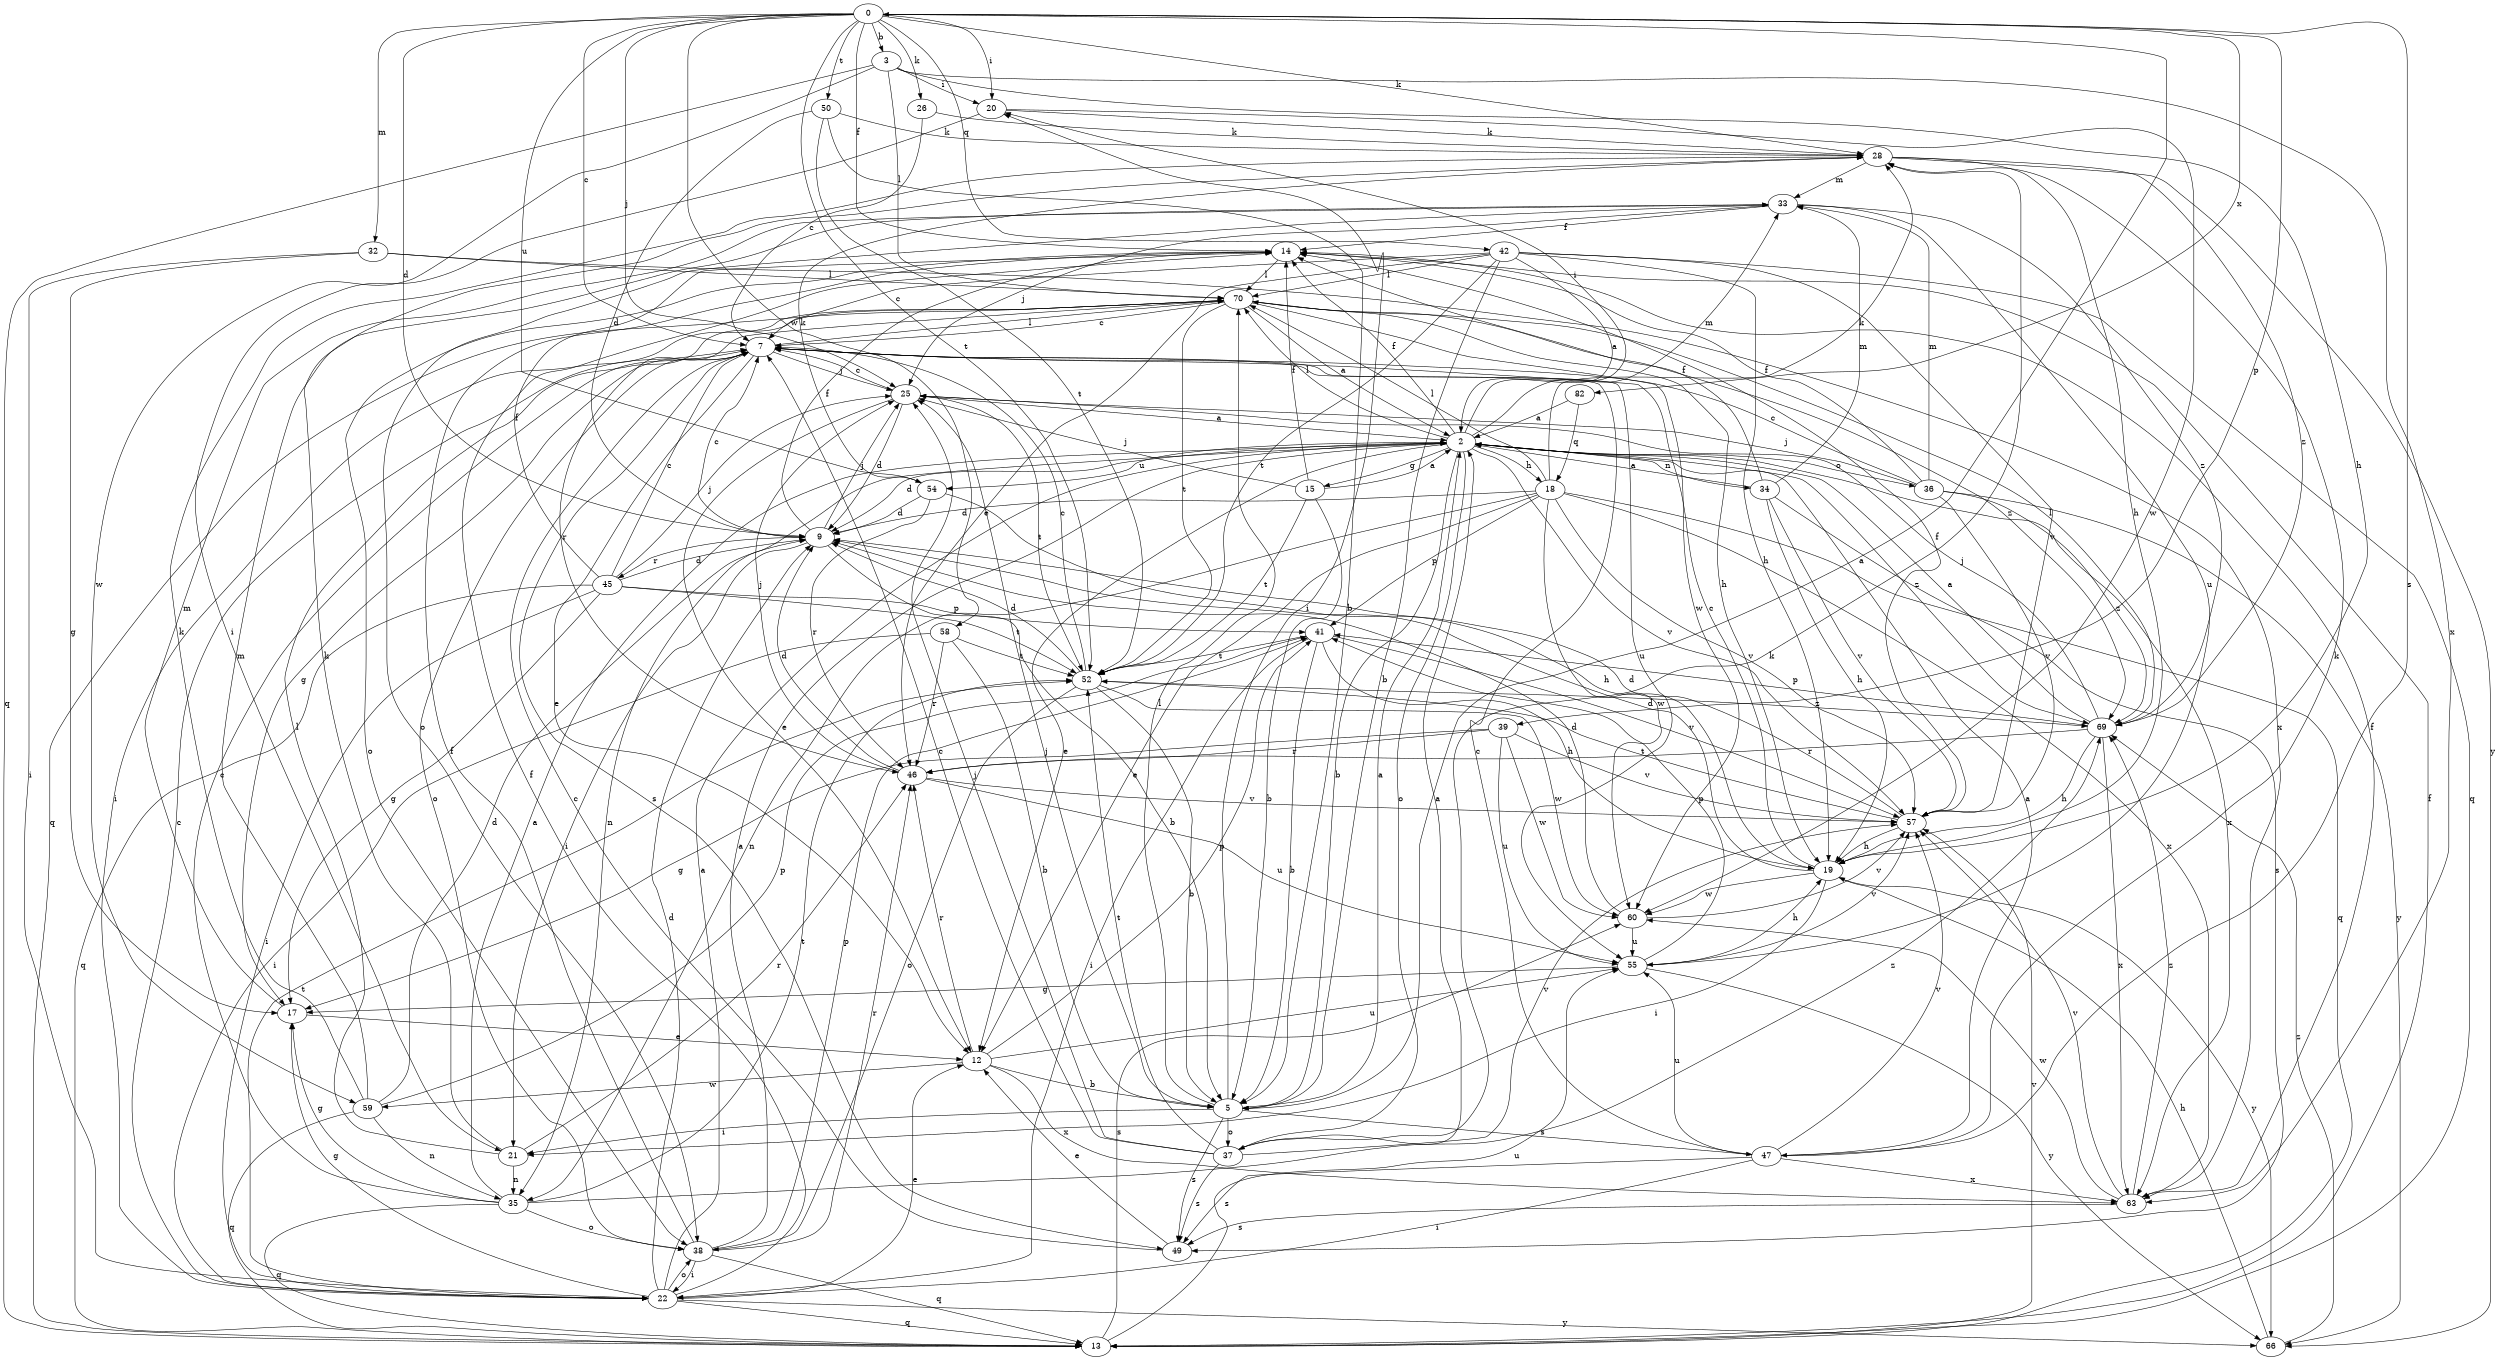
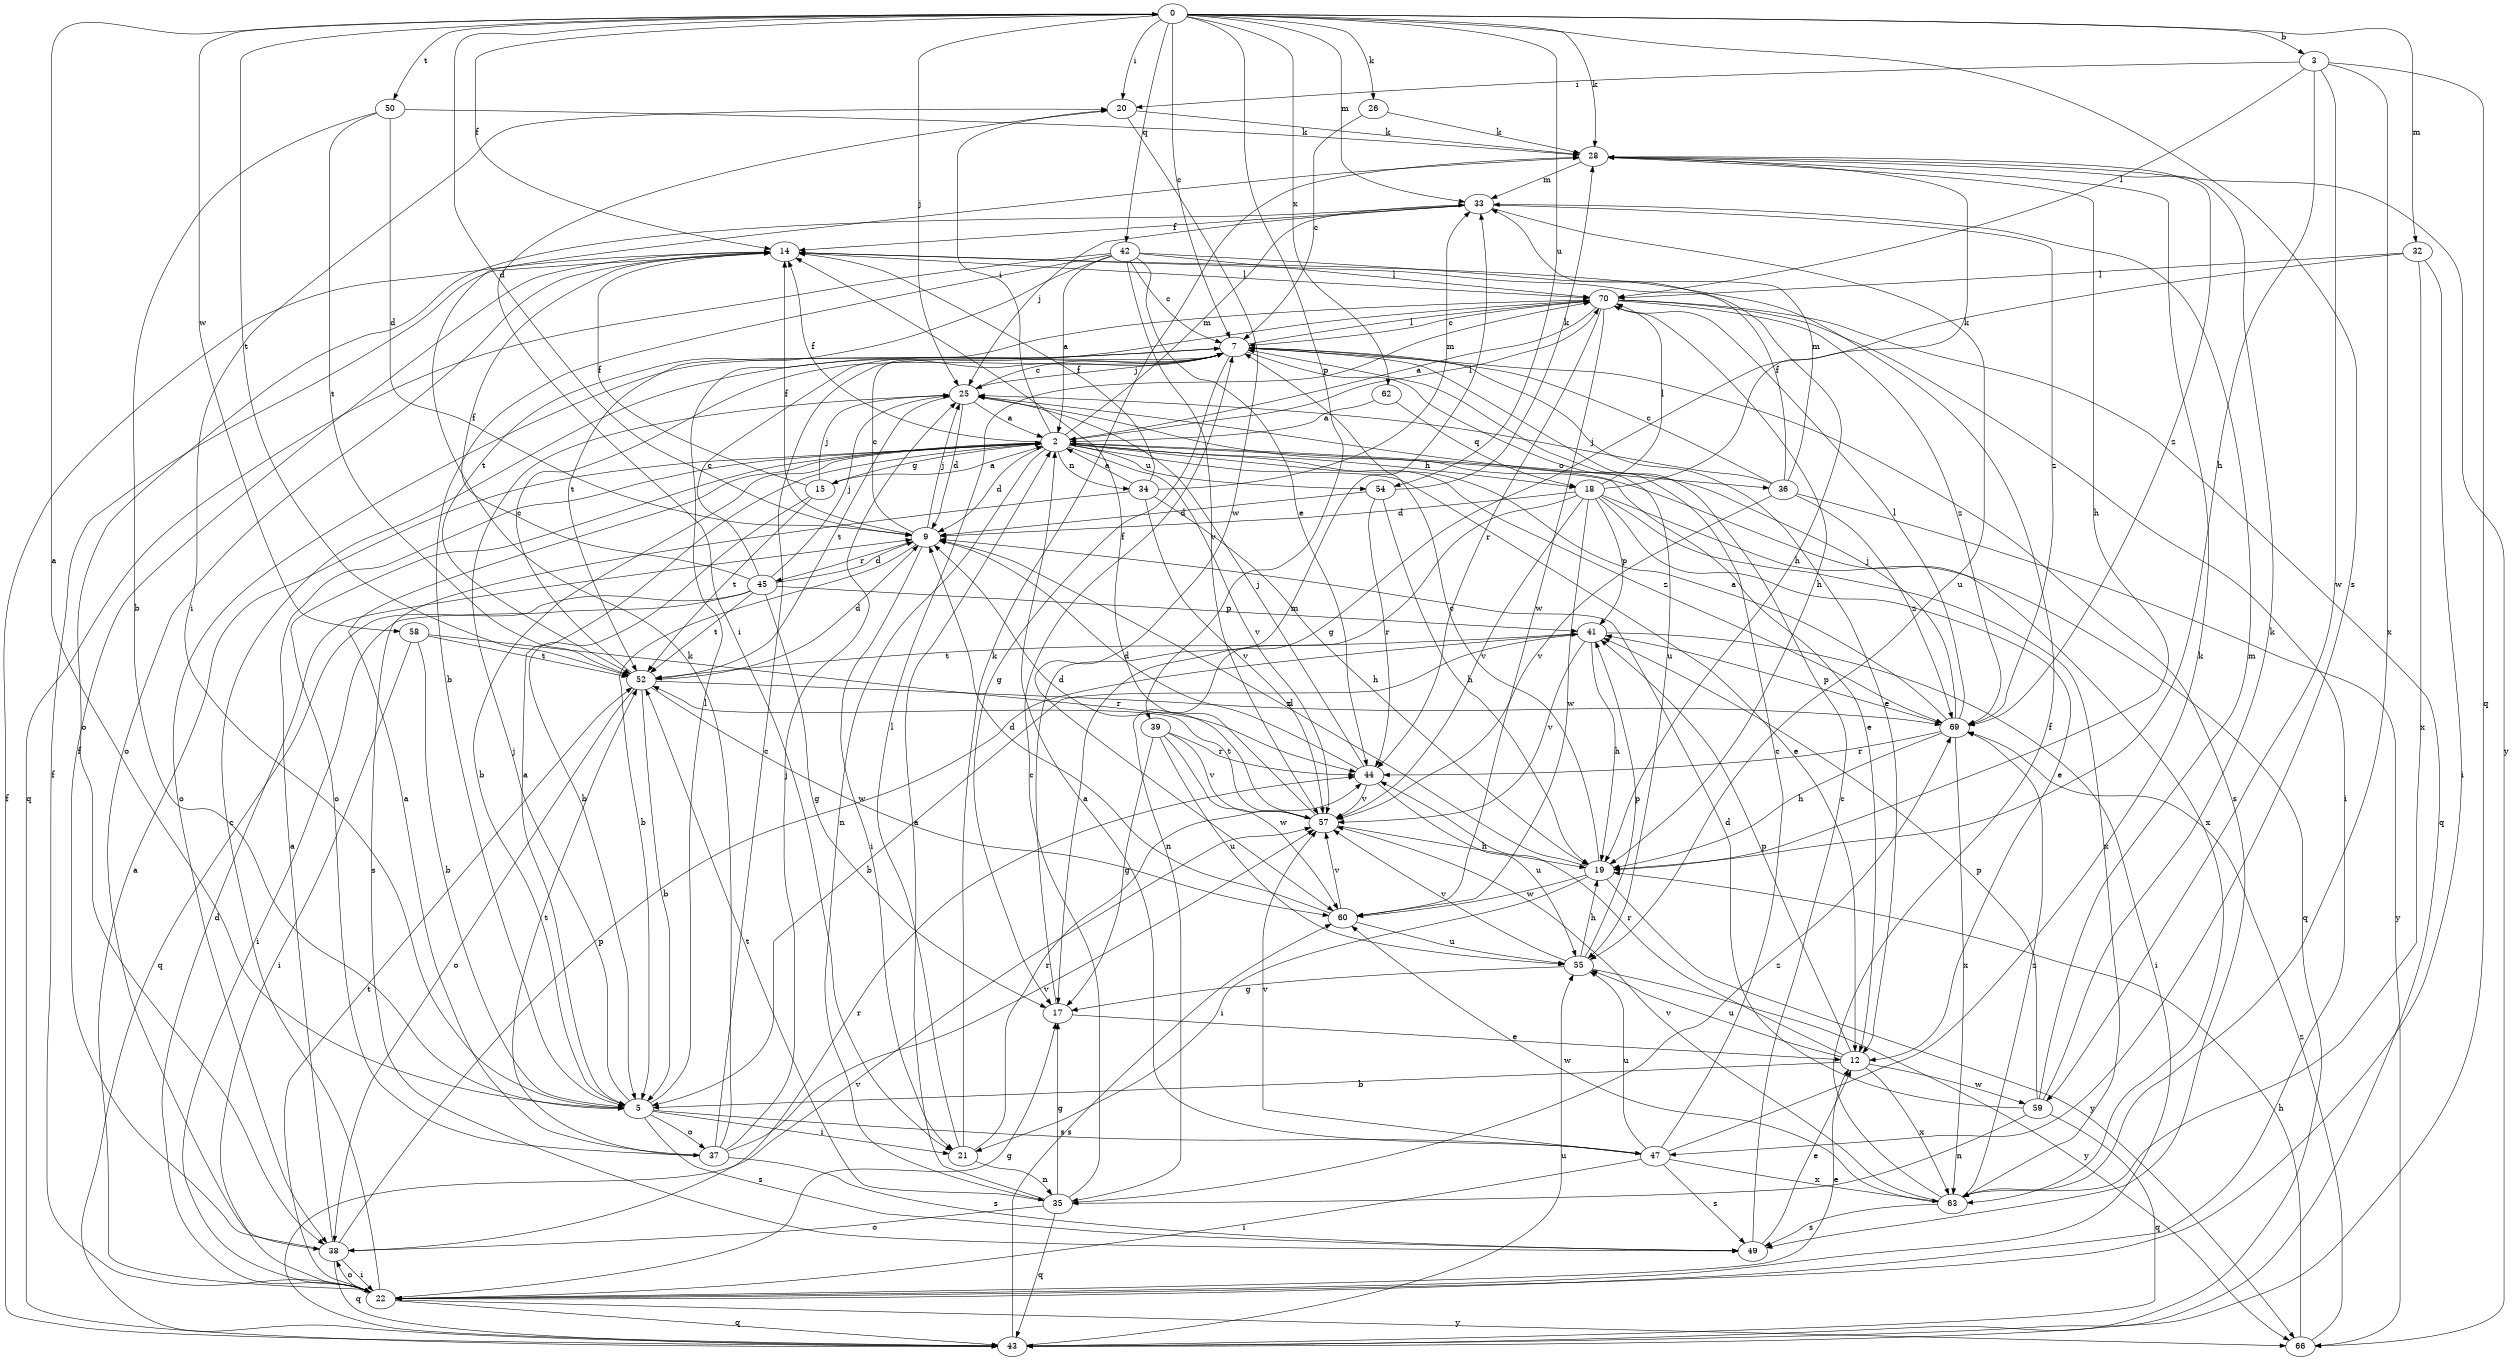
none -> (1341, 81)
(1580, 395) -> (1387, 395)
(912, 775) -> (1369, 775)
(1096, 1347) -> (1012, 1347)
